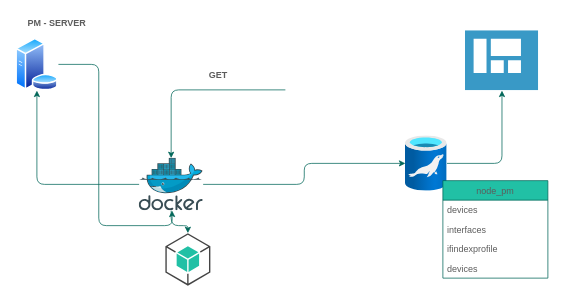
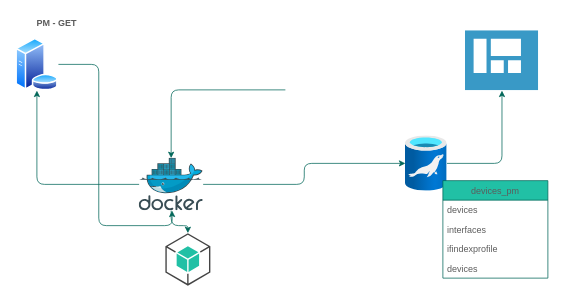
(57, 23) -> (57, 23)
(218, 75) -> none
(495, 191) -> (495, 191)
